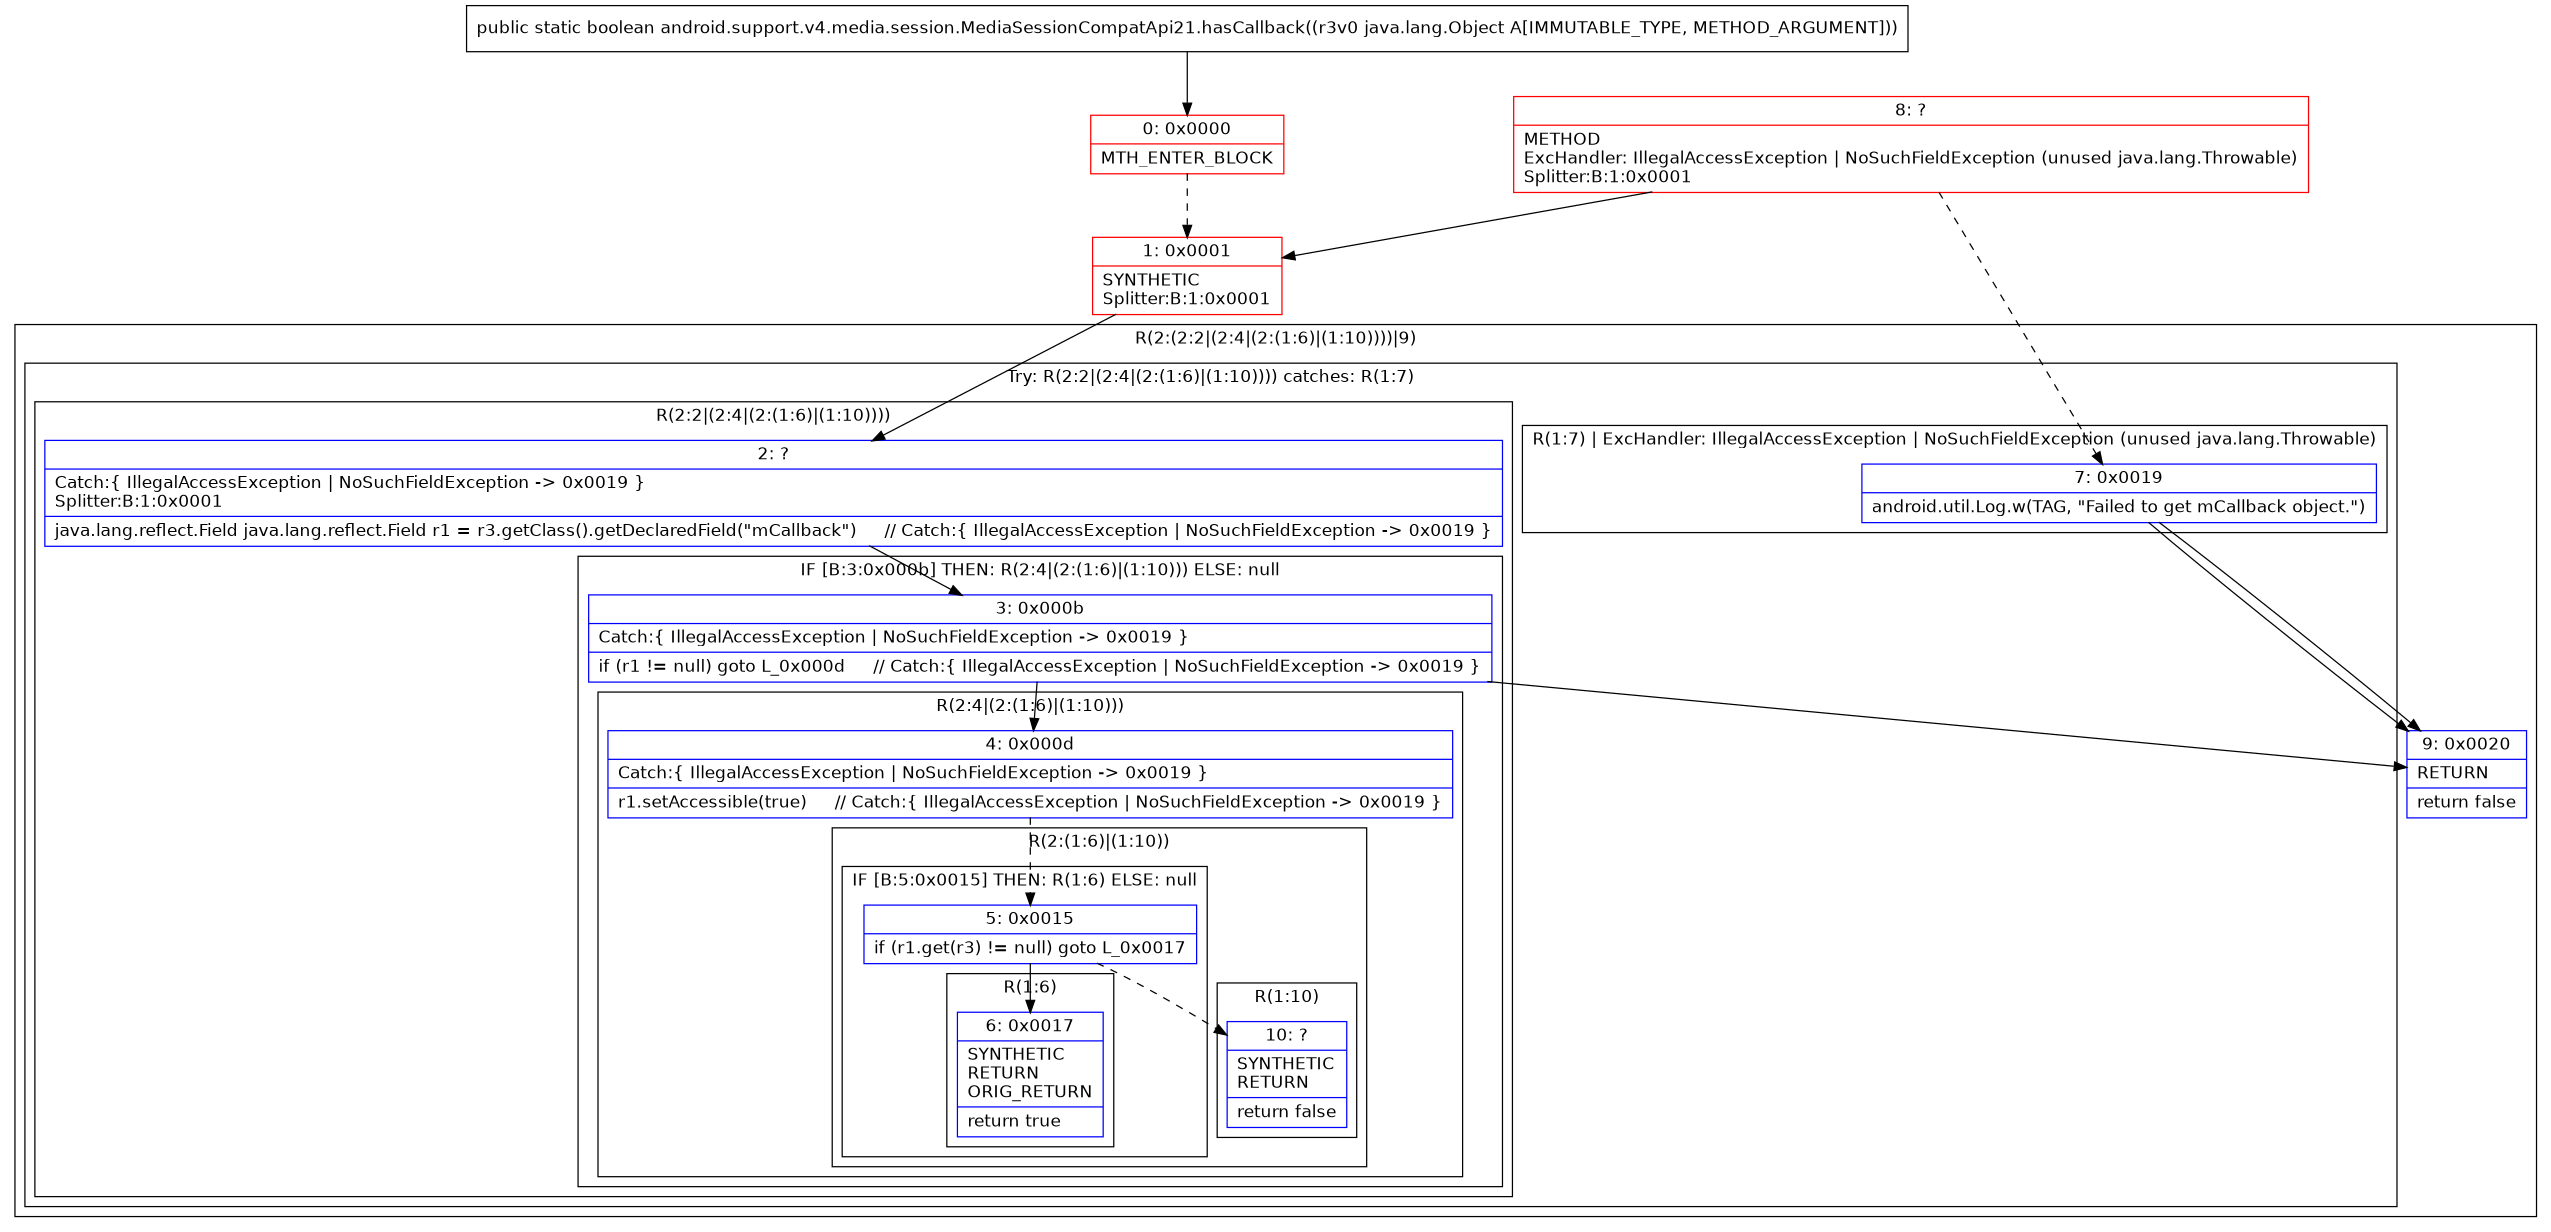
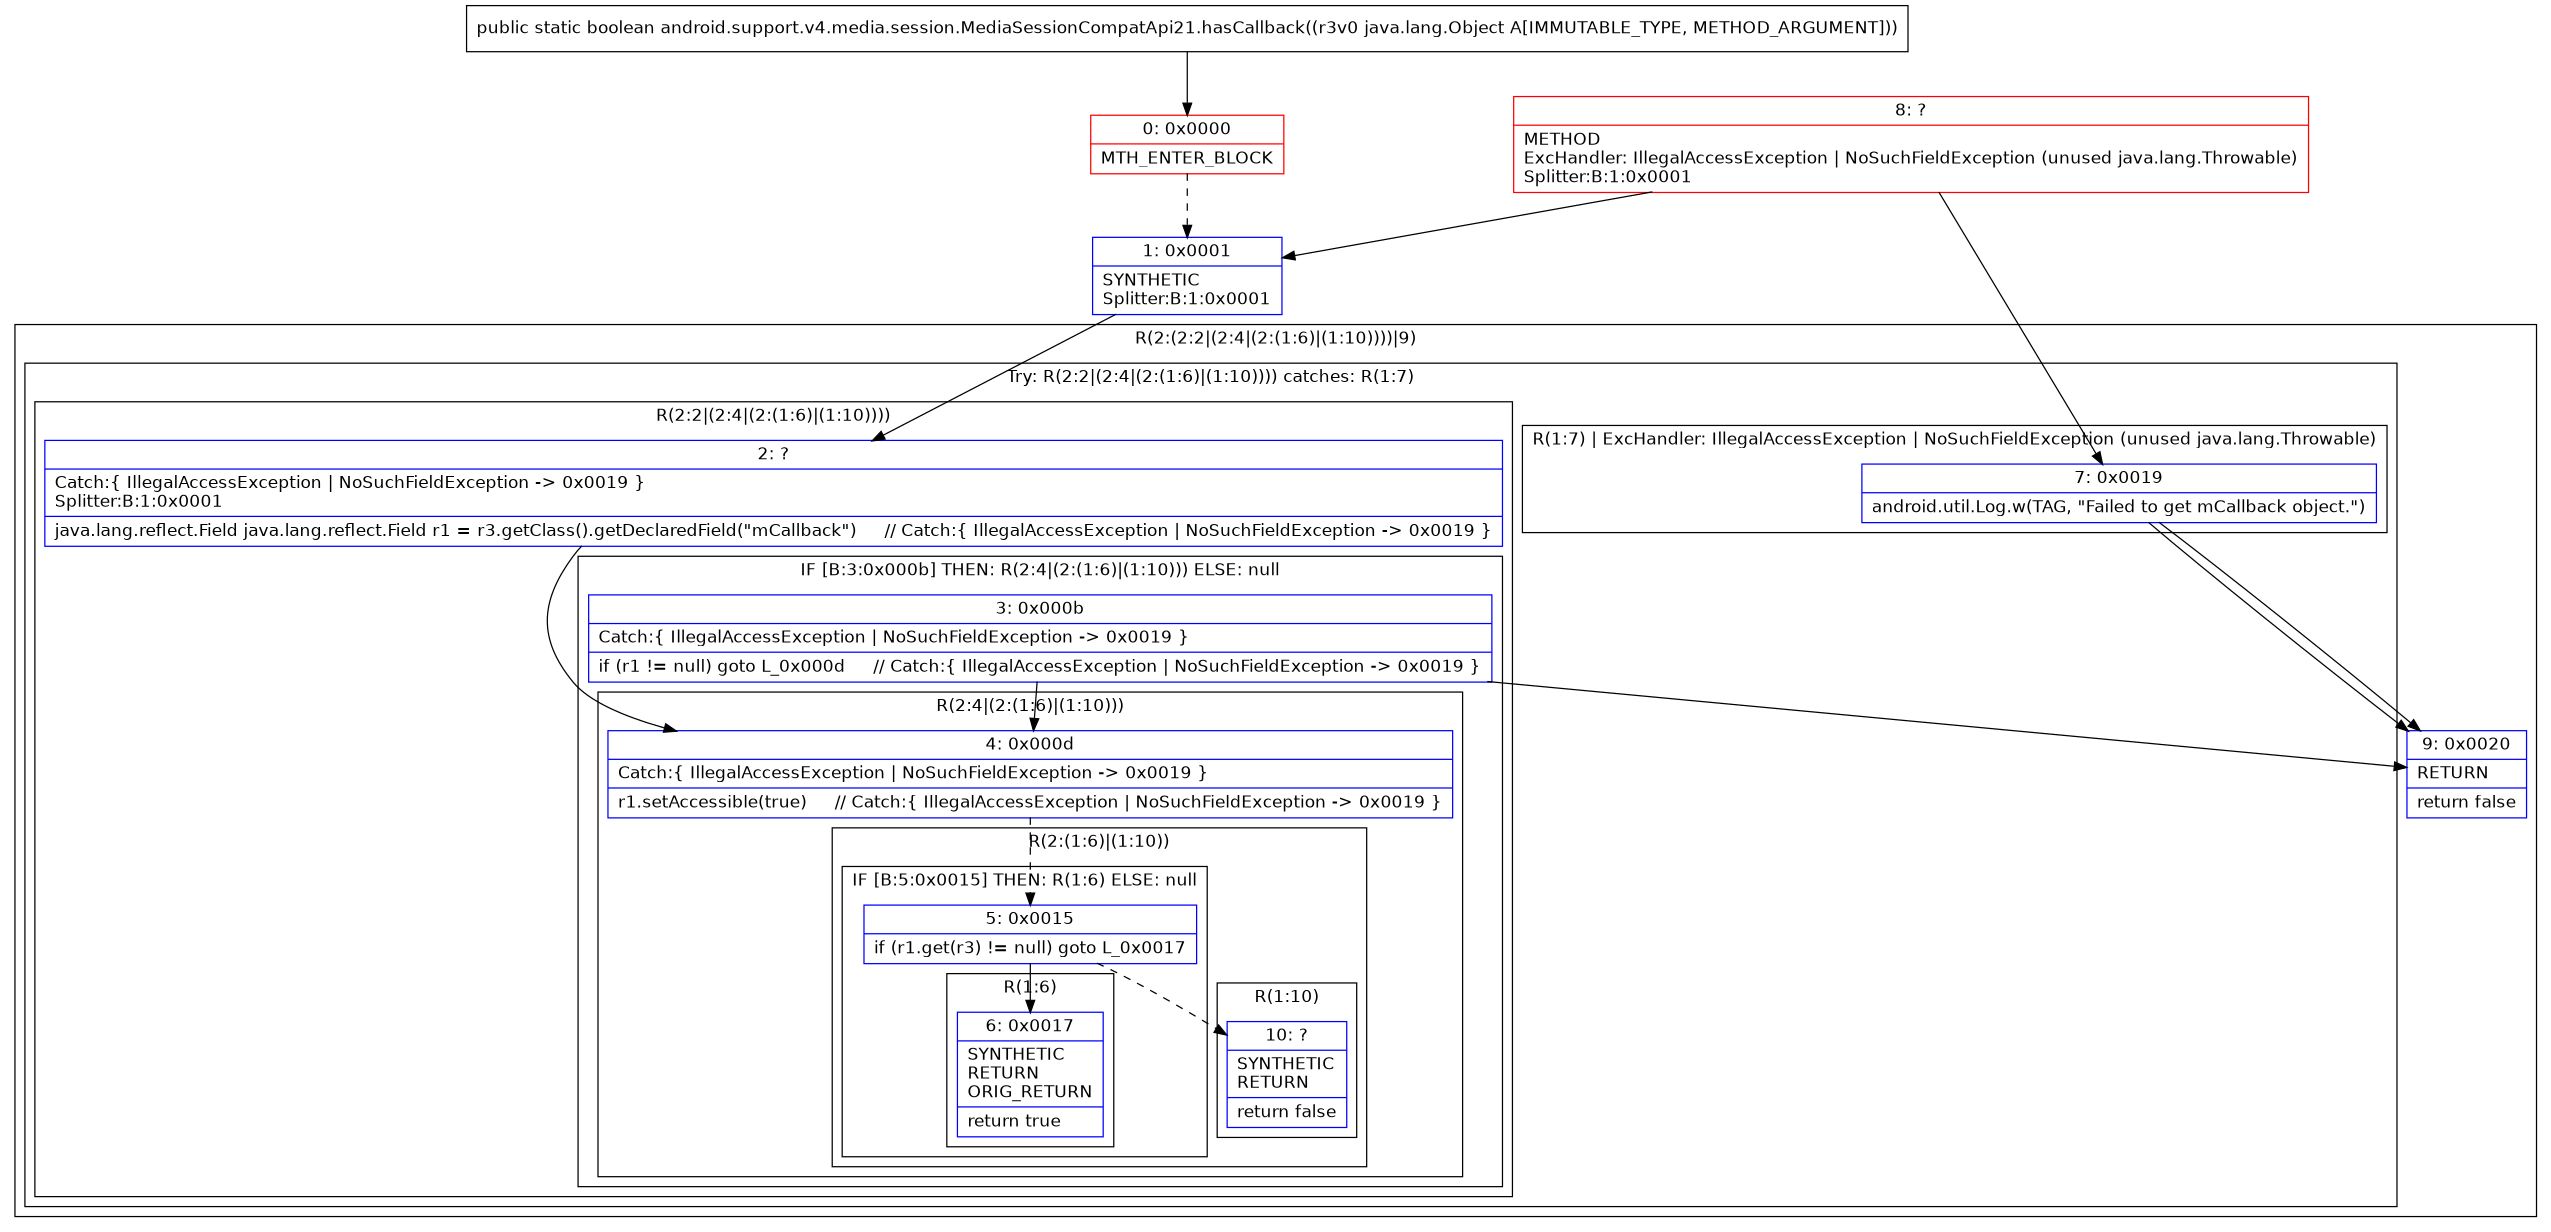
(1187, 276) -> (1187, 276)
(2014, 316) -> (2014, 316)
(910, 568) -> (559, 662)
